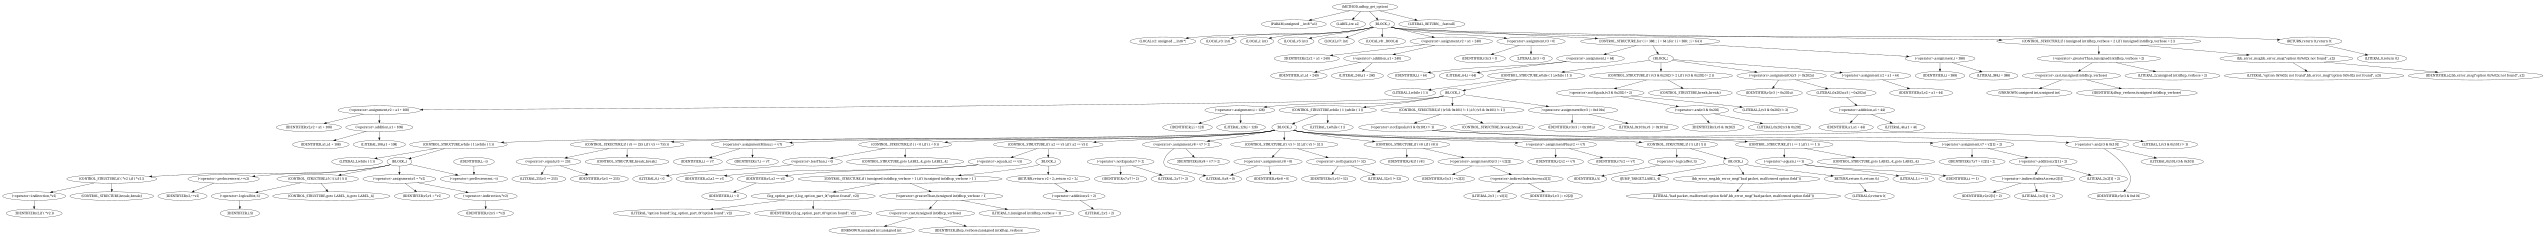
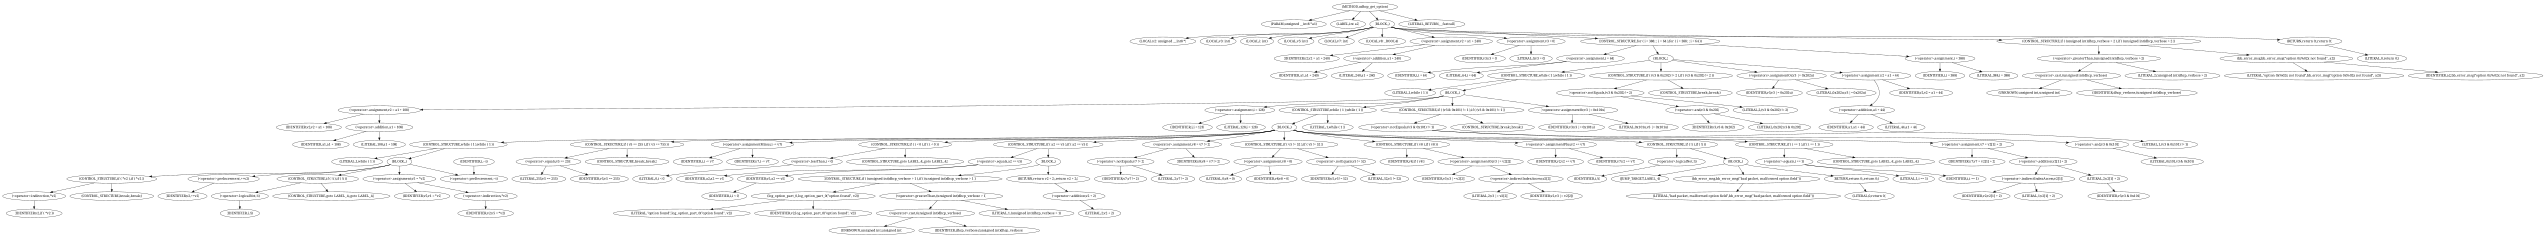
(1851, 101) -> (1879, 93)
(2125, 166) -> (2110, 187)
(1174, 169) -> (1152, 153)
